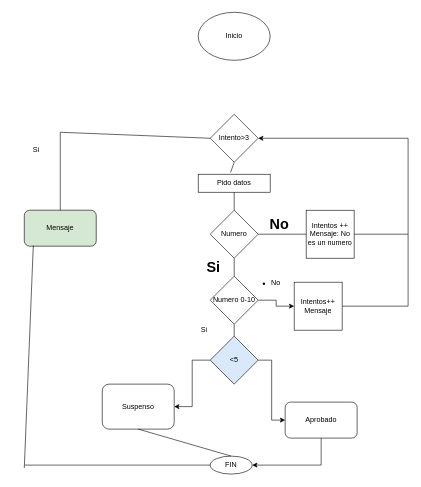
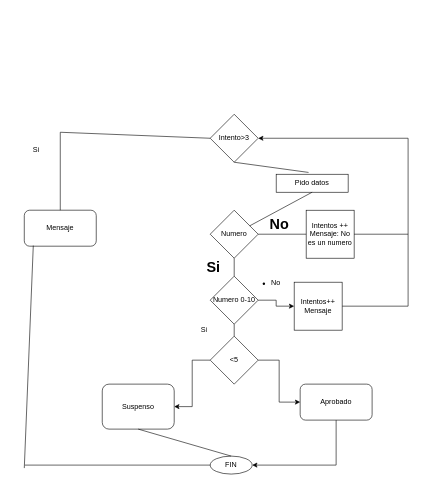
(234, 36) -> none
(234, 183) -> (312, 183)
(60, 228) -> (60, 228)
(234, 360) -> (234, 360)
(321, 420) -> (336, 402)
